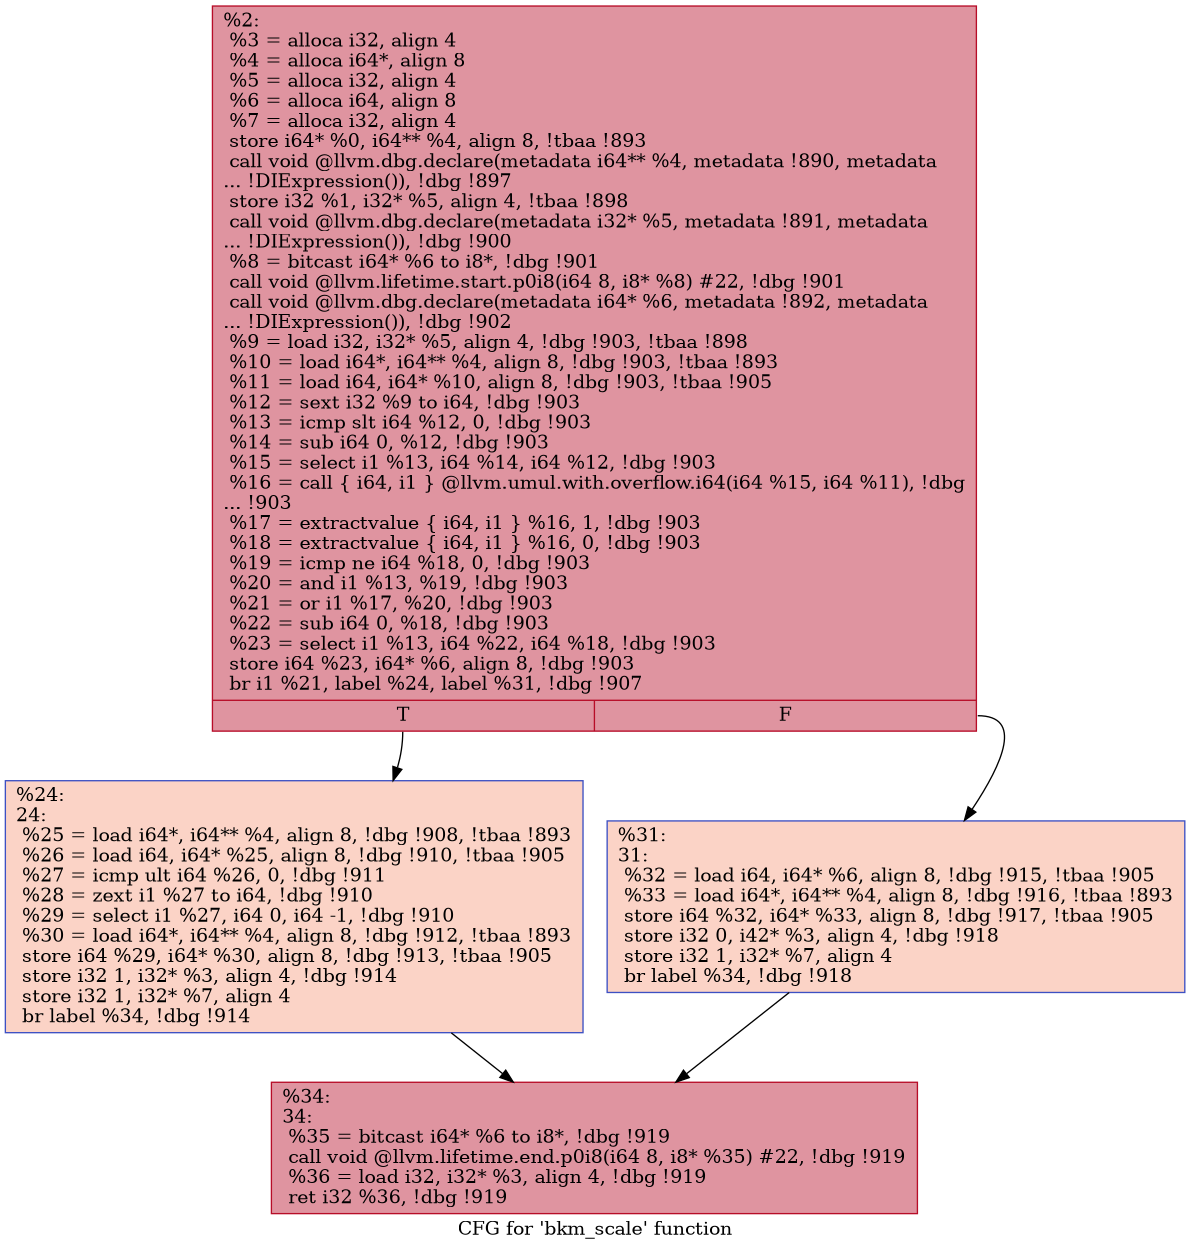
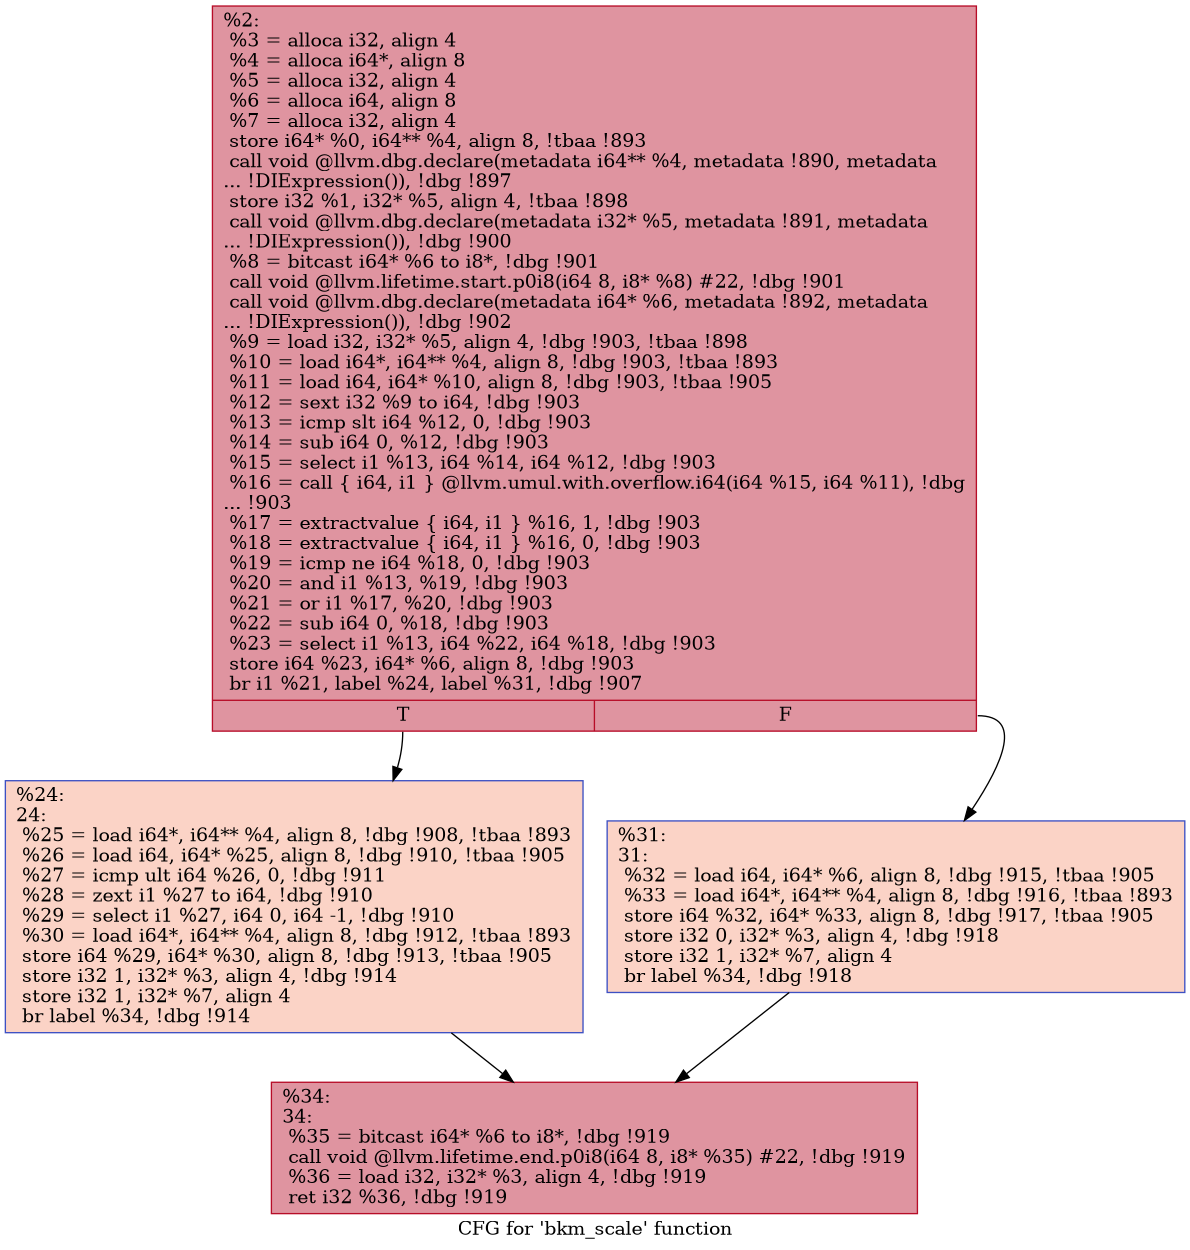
(809, 936) -> (809, 936)
